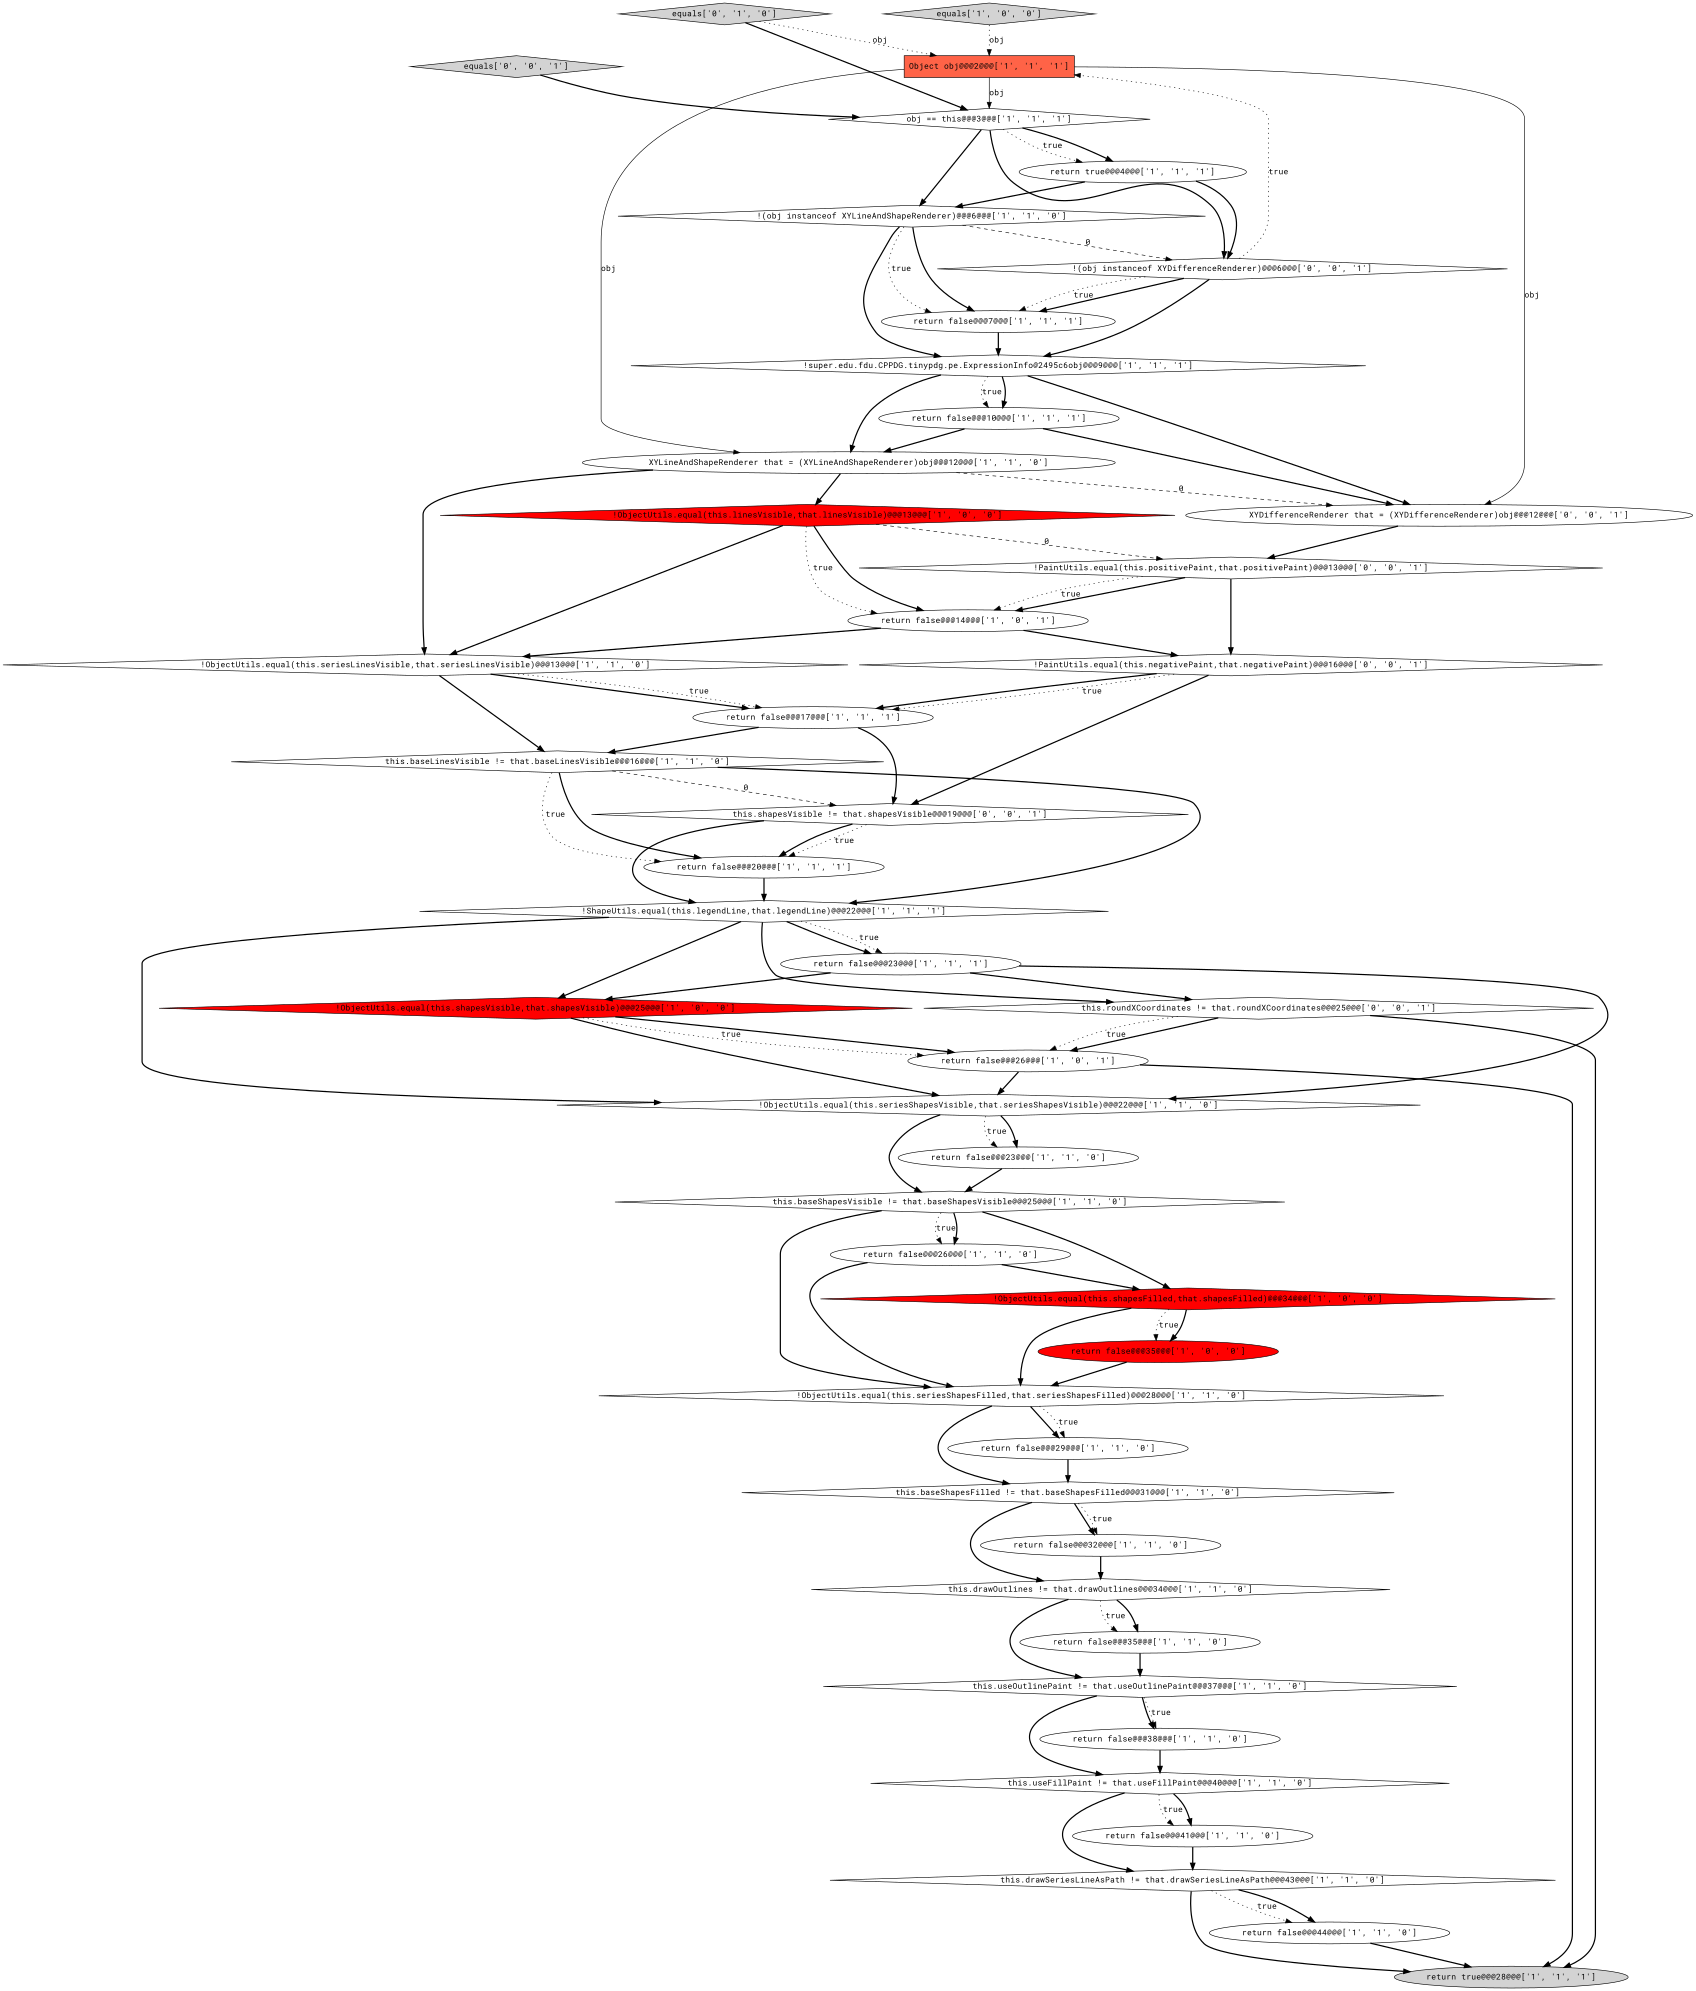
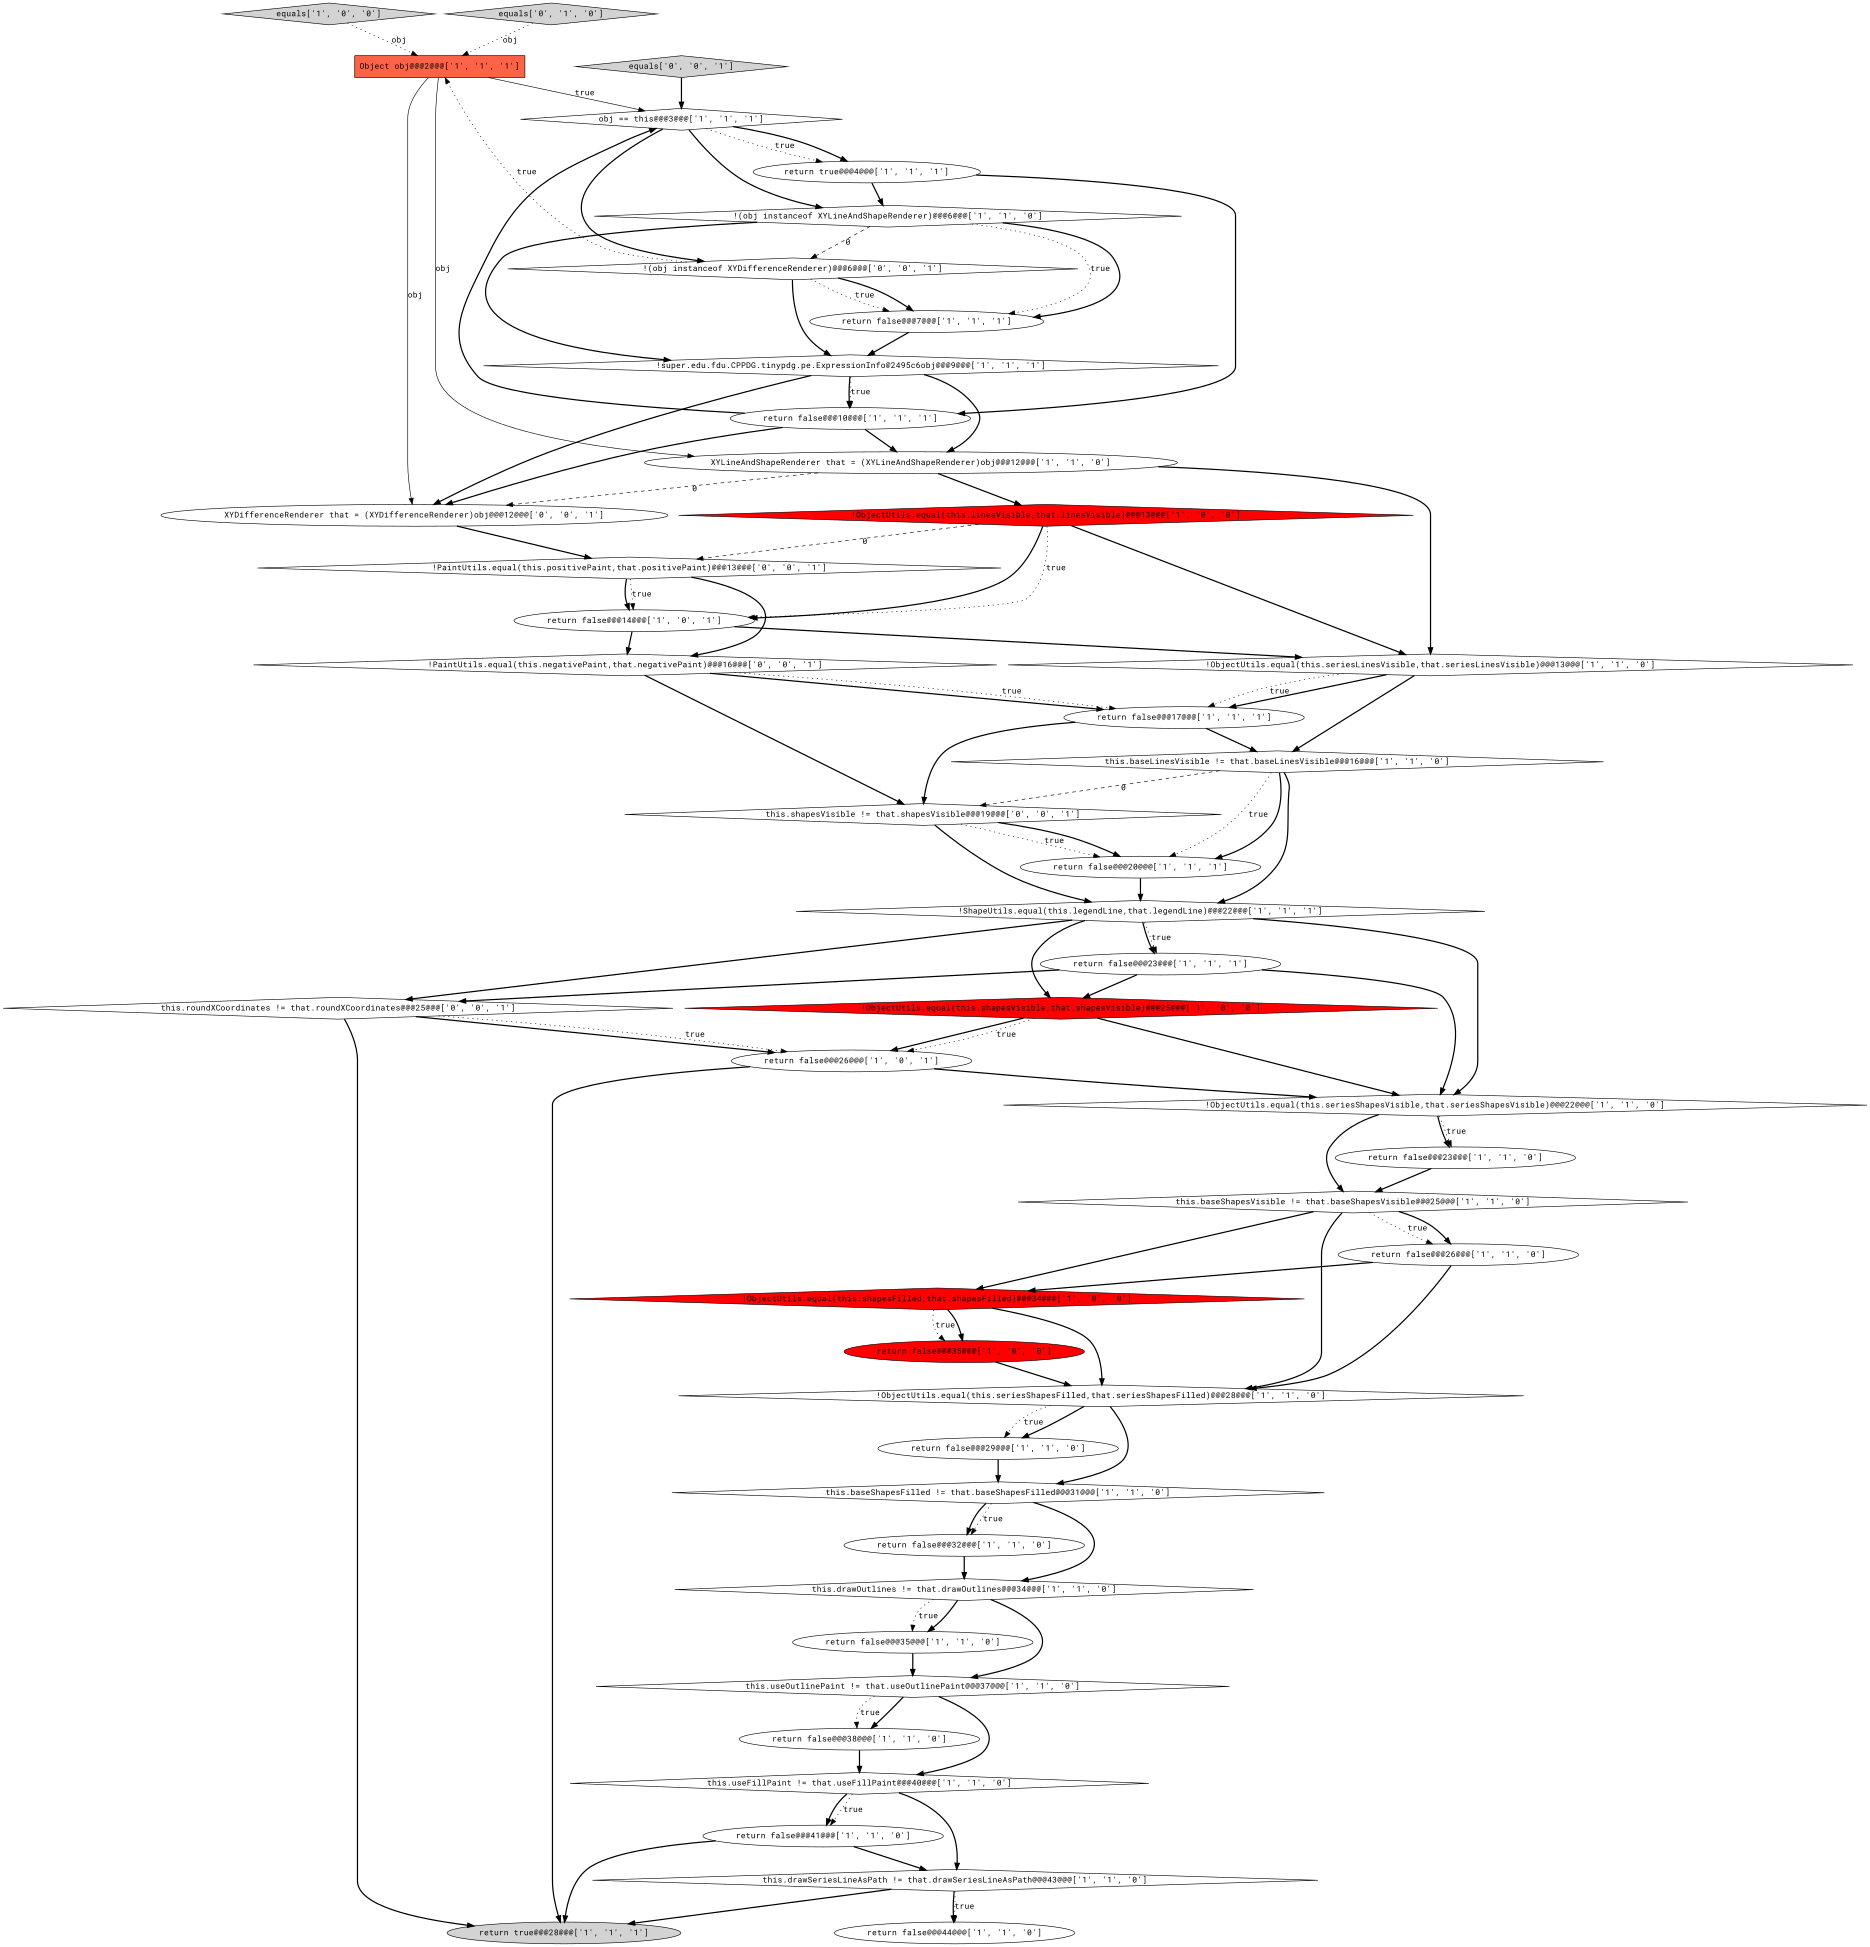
(853, 65) -> (461, 345)
(997, 93) -> (585, 93)
(1232, 208) -> (1236, 297)
(1418, 1954) -> (624, 1854)
